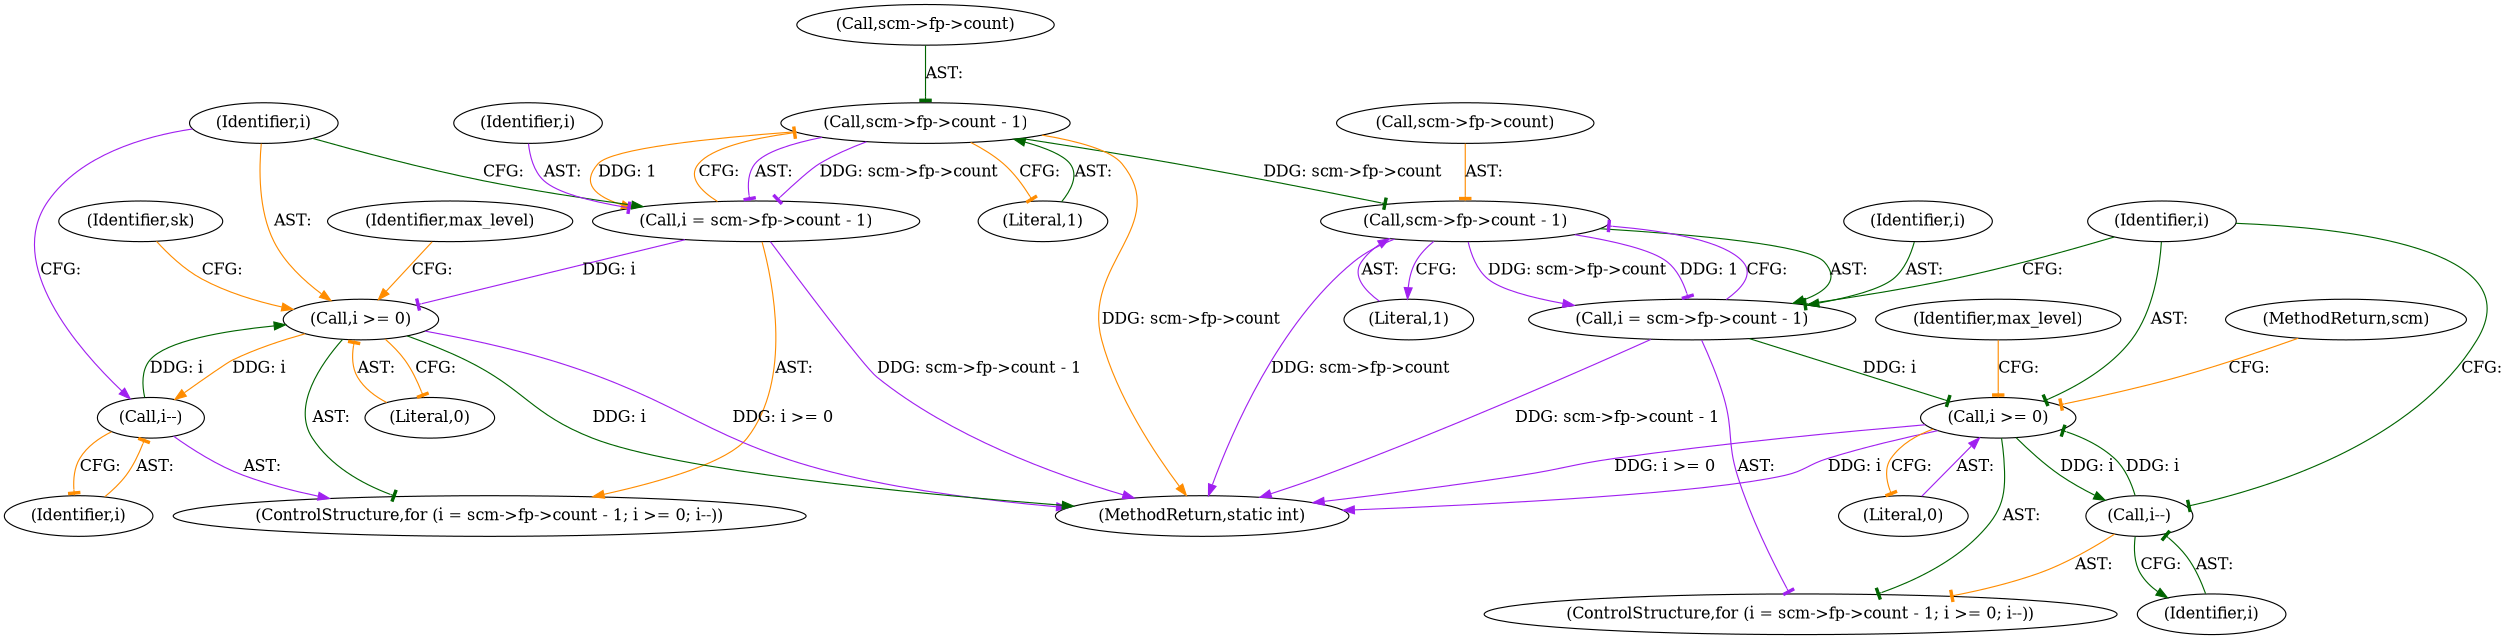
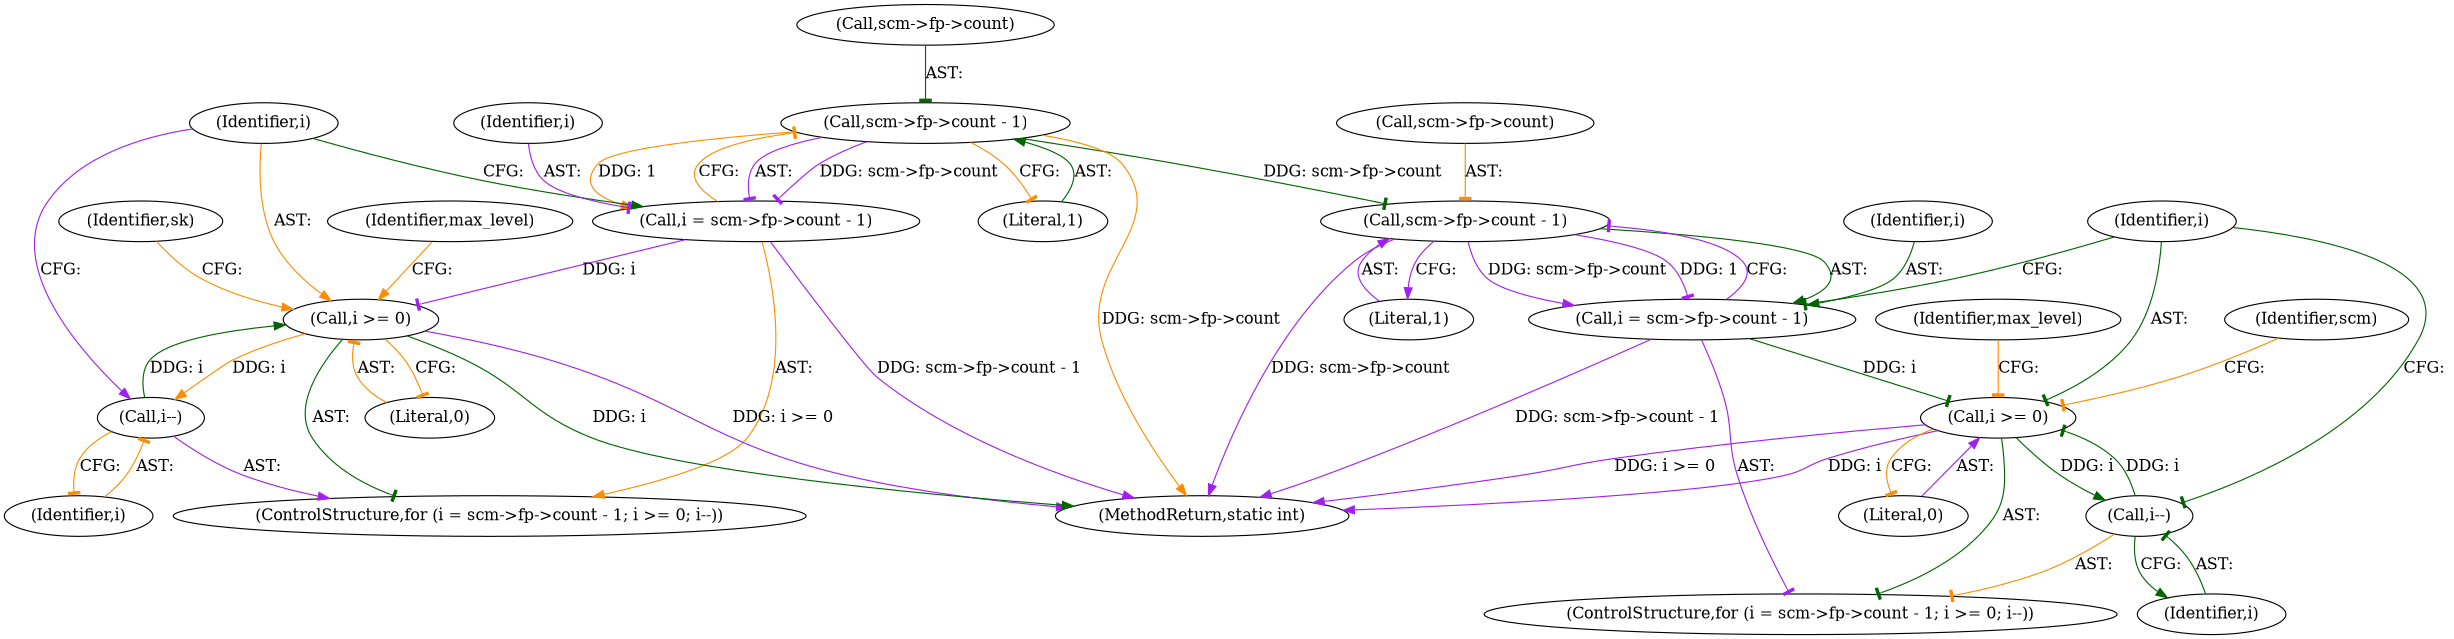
(2346, 320) -> (2317, 320)
